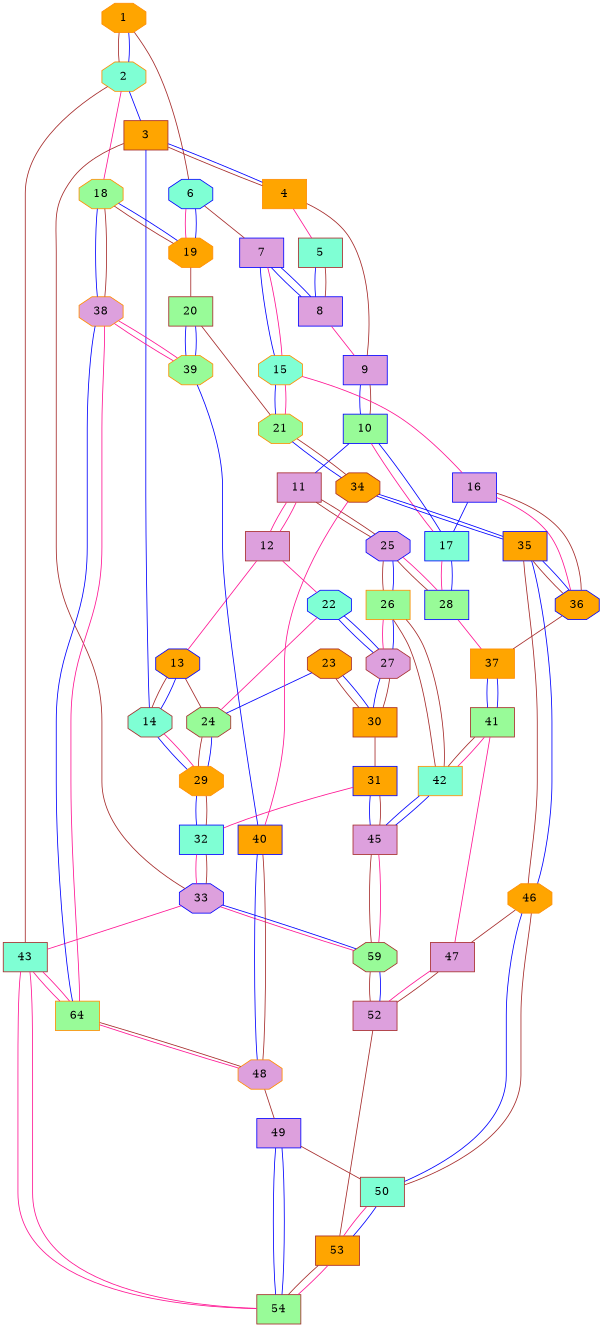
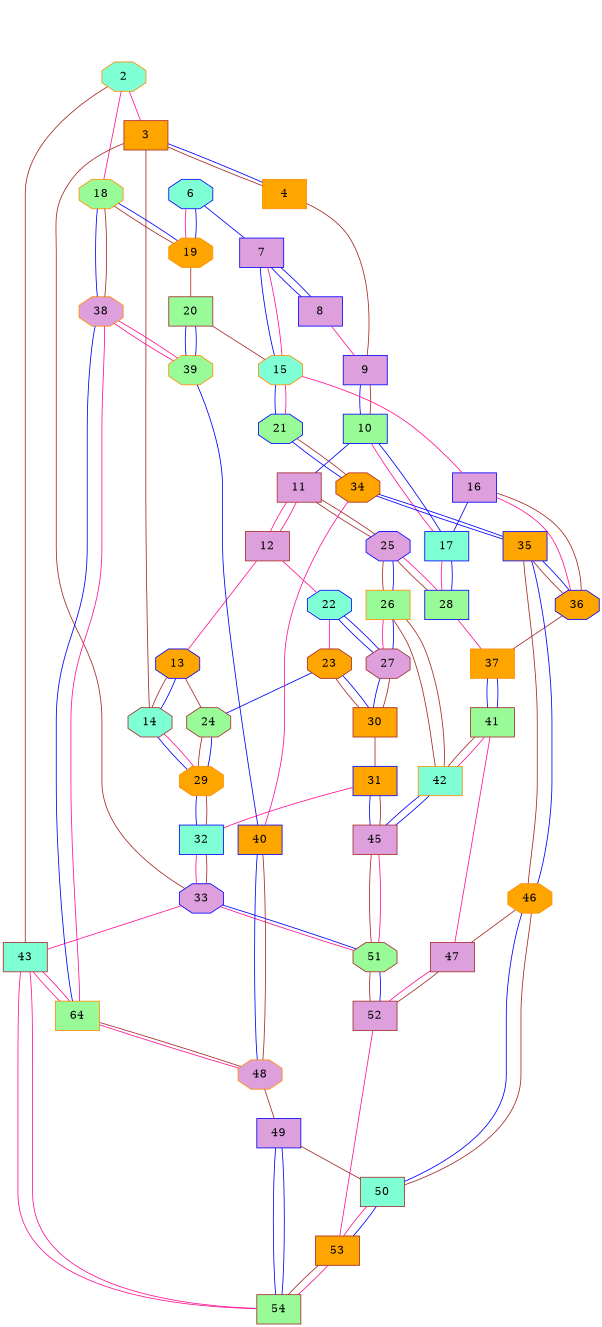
(124, 18) -> none
(135, 106) -> (135, 106)
(224, 222) -> (224, 222)
(320, 253) -> none
(236, 370) -> (239, 343)
(146, 429) -> (146, 429)
(280, 429) -> (280, 429)
(269, 664) -> (329, 634)
(375, 957) -> (375, 957)
(356, 1133) -> (356, 1133)
